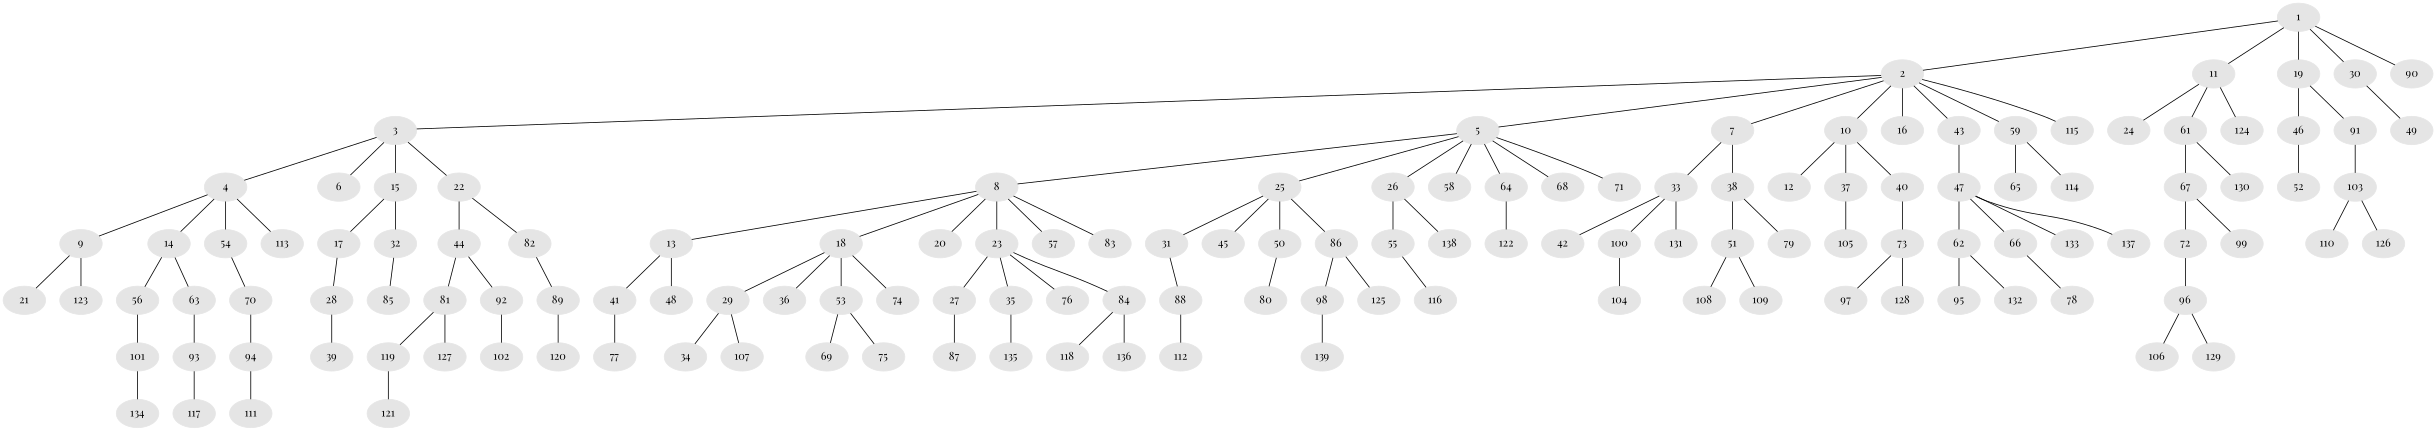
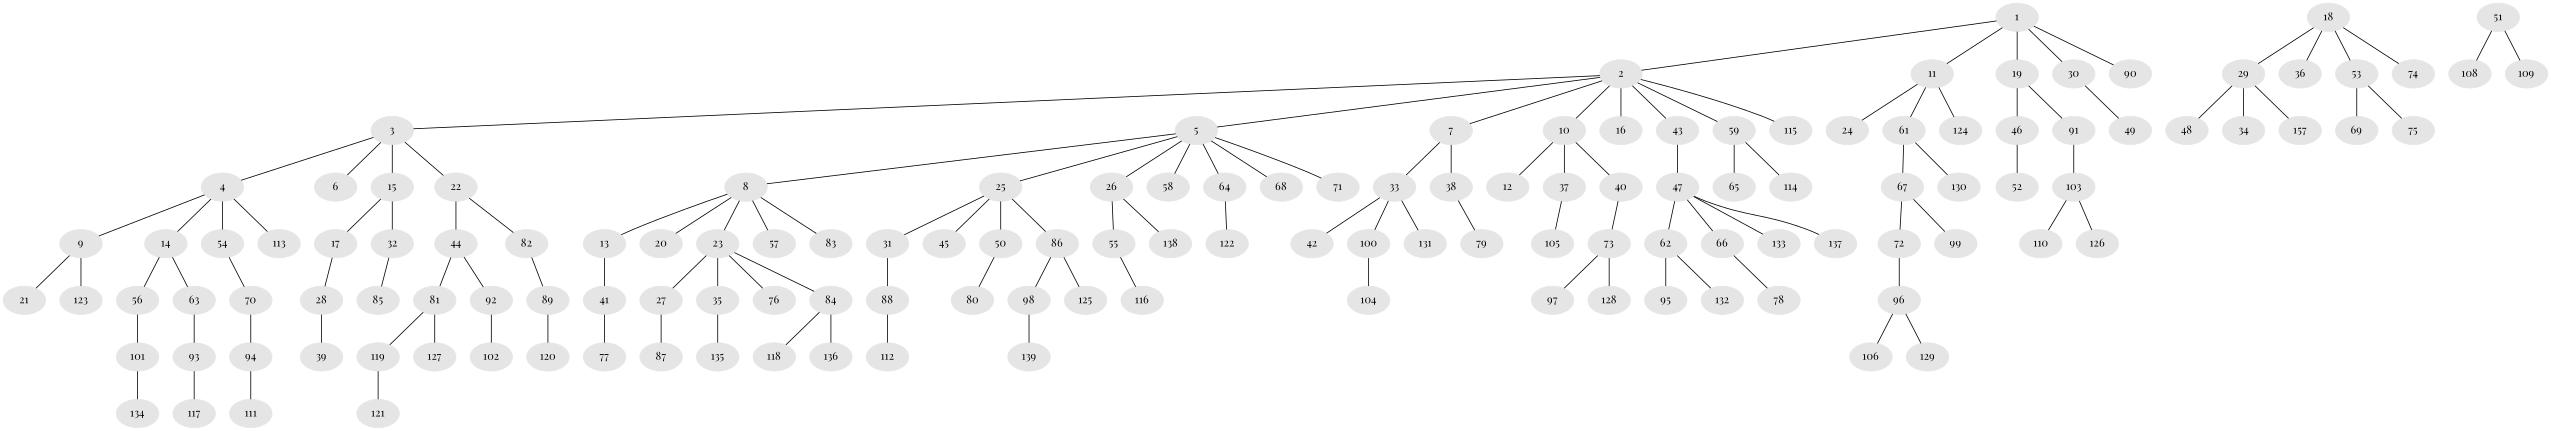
(919, 215) -> none
(1733, 215) -> none
(671, 272) -> (2215, 102)
(742, 357) -> (2300, 130)
